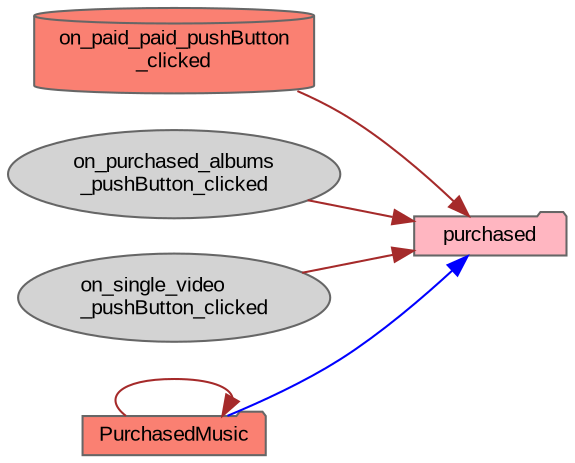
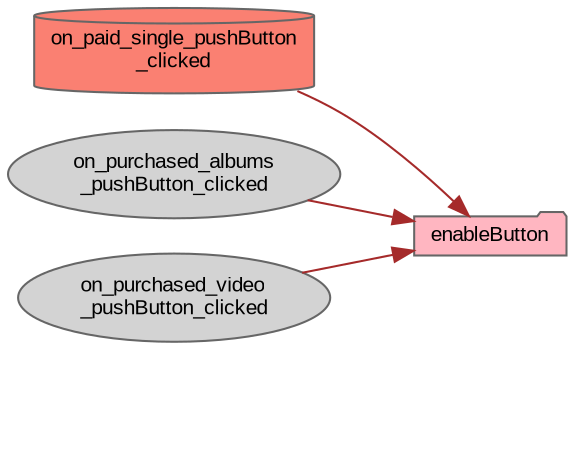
(174, 51) -> (174, 51)
(490, 236) -> (490, 236)
(174, 298) -> (174, 298)
(174, 436) -> none
